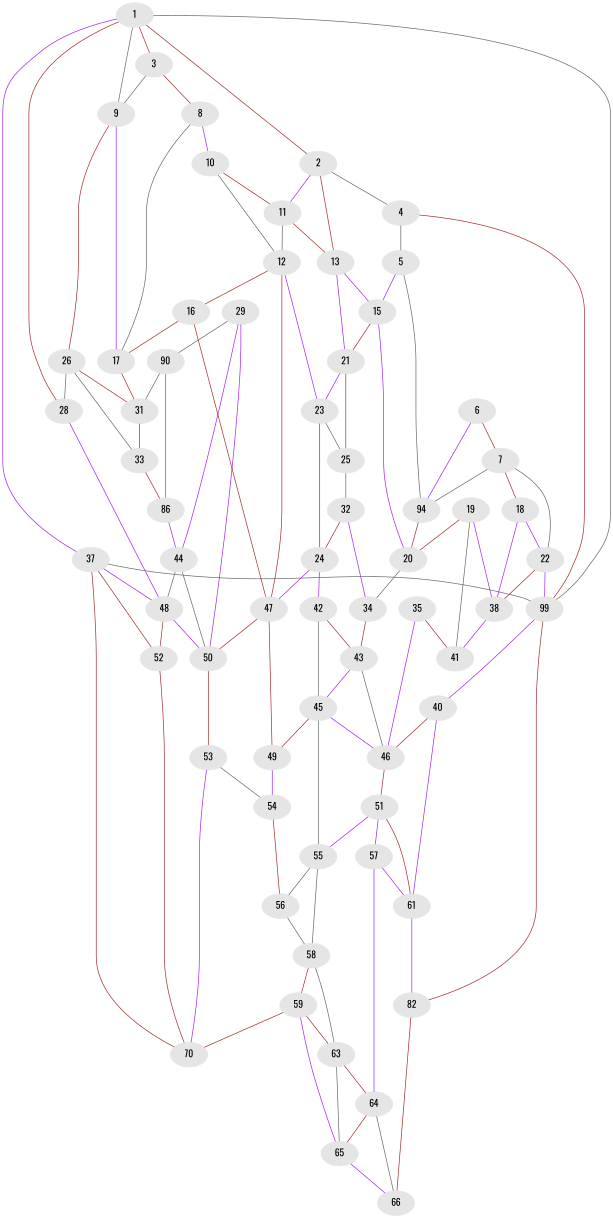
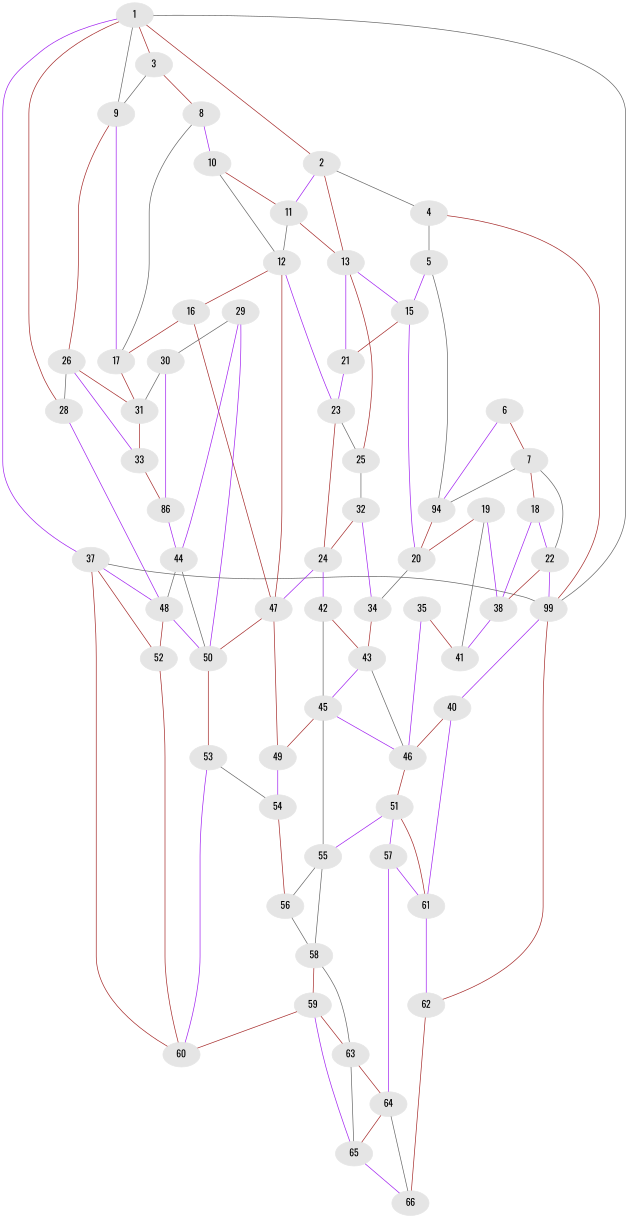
(166, 362) -> (166, 362)
(103, 411) -> (103, 411)
(346, 411) -> (372, 360)
(412, 1005) -> (426, 1005)
(189, 1055) -> (182, 1055)
